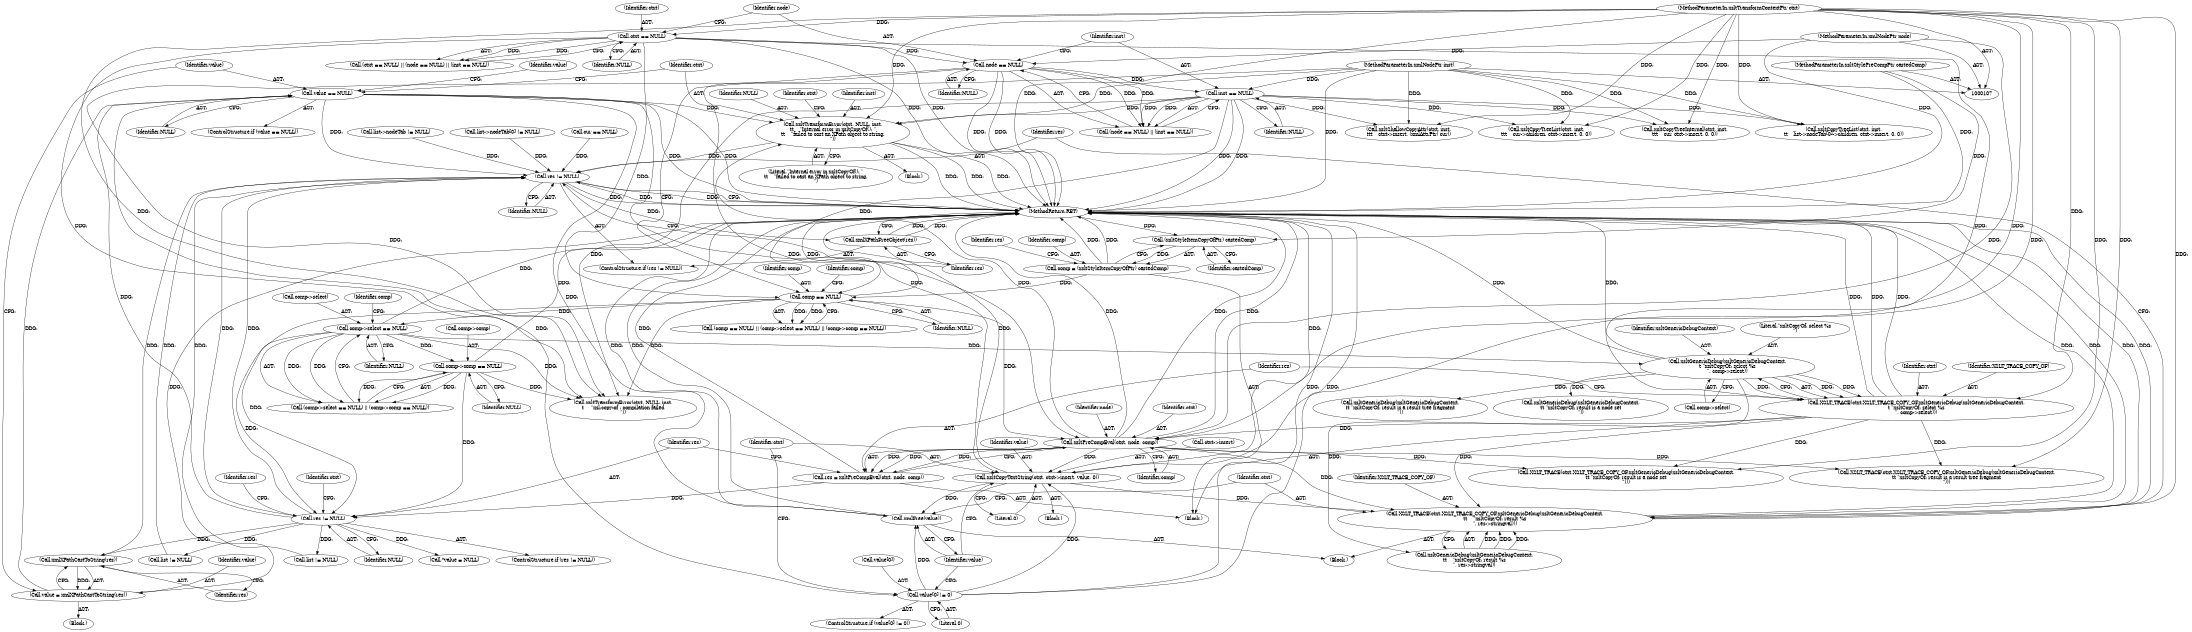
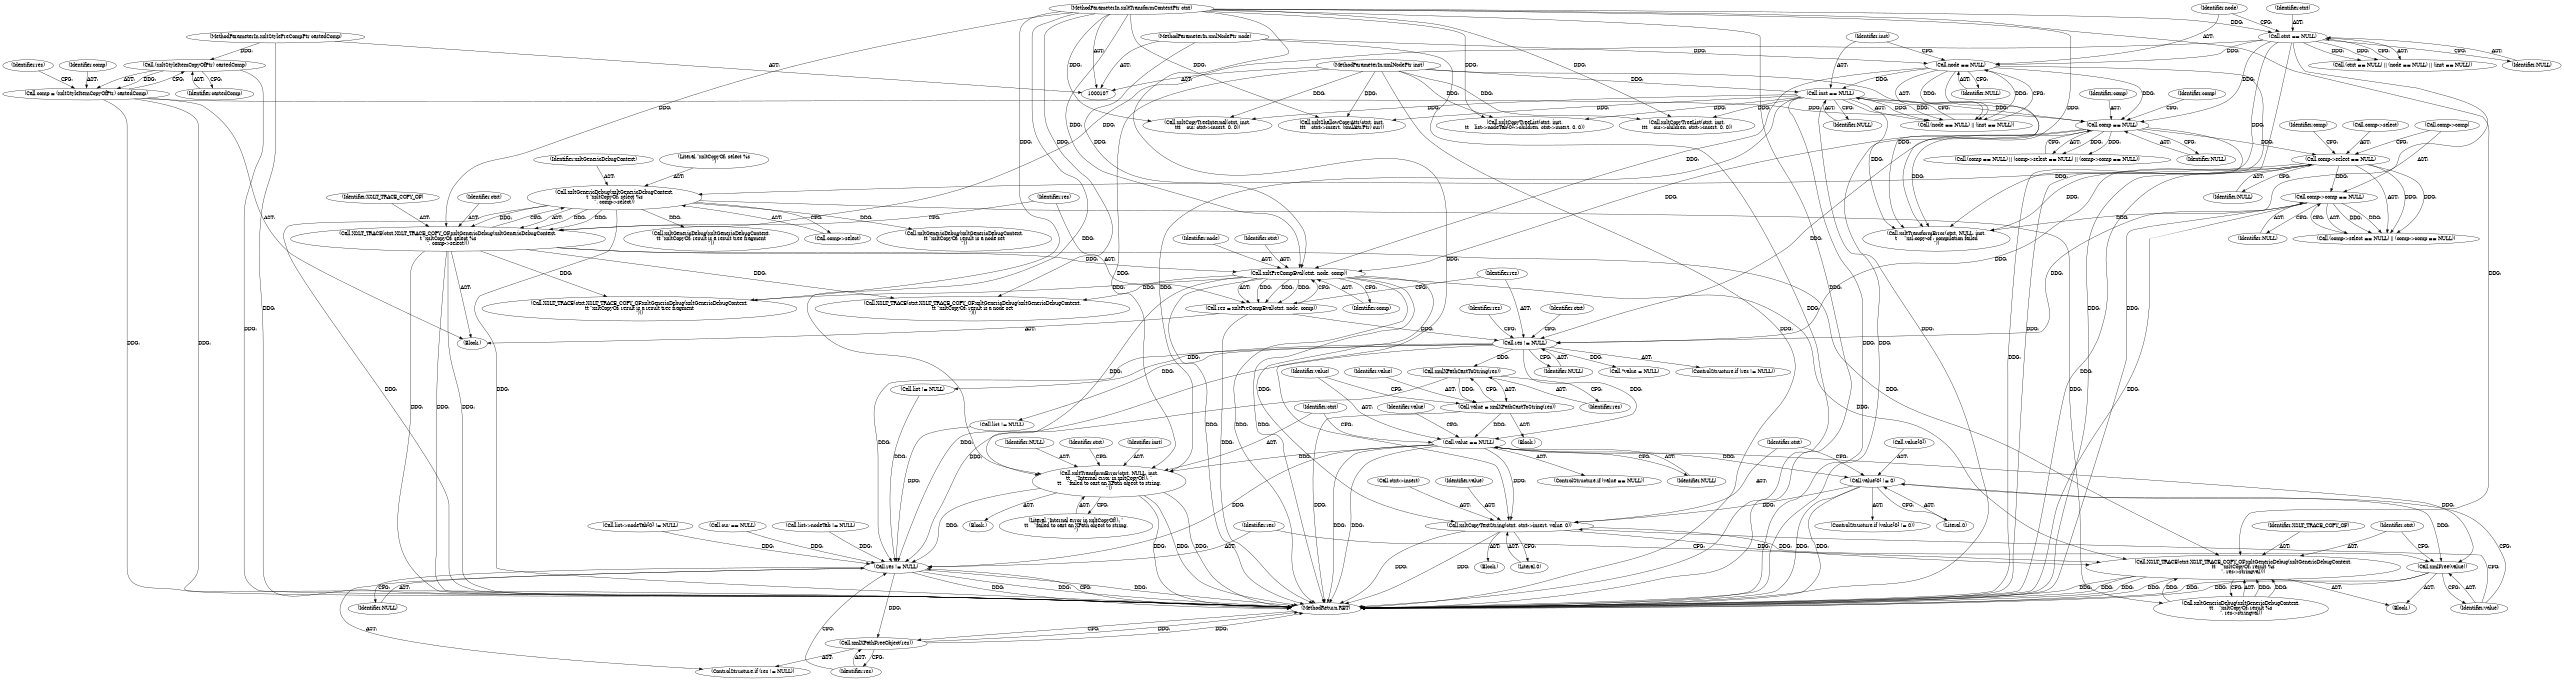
(668, 198) -> (2149, 94)
(1125, 225) -> (244, 566)
(335, 368) -> (2394, 141)
